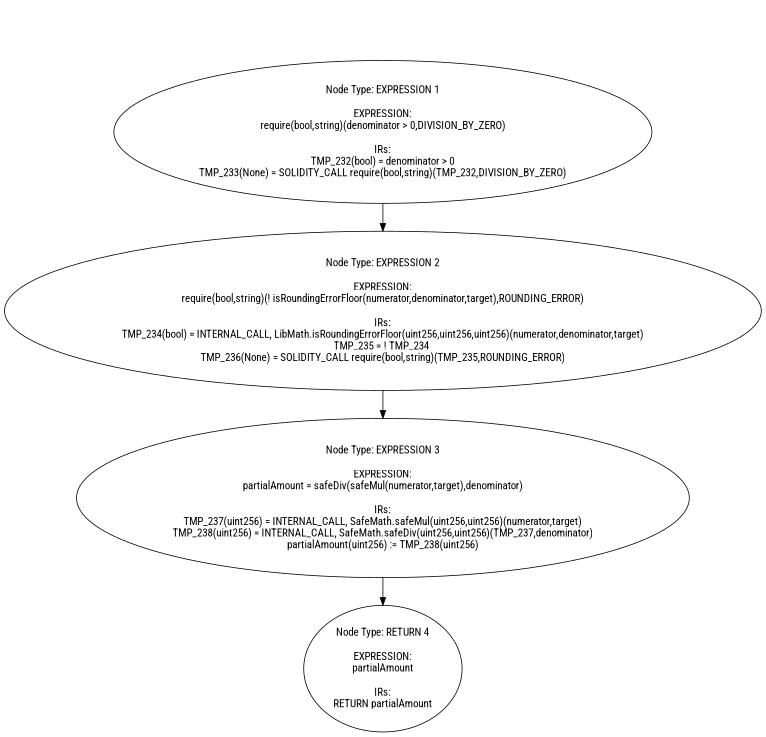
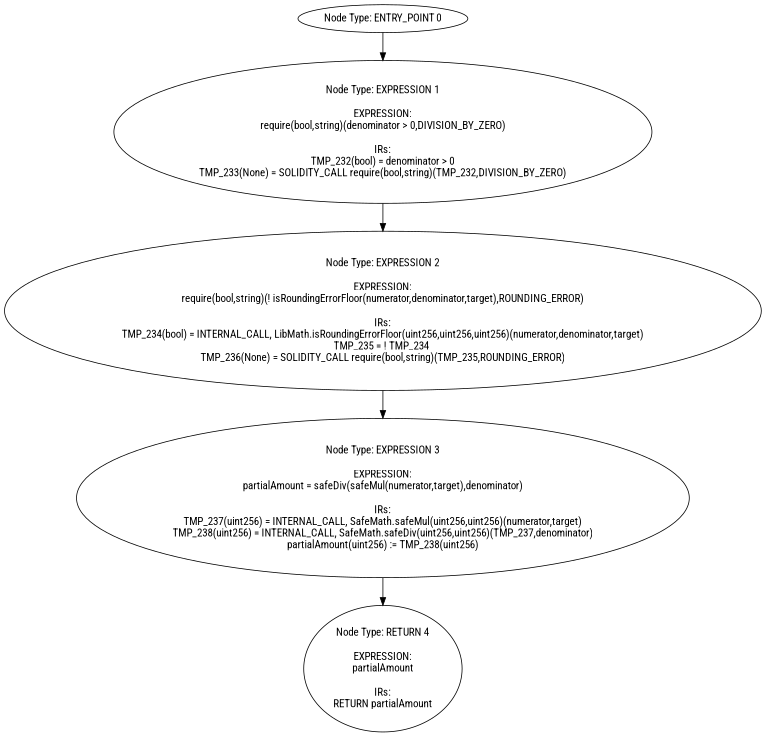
none -> (383, 19)
